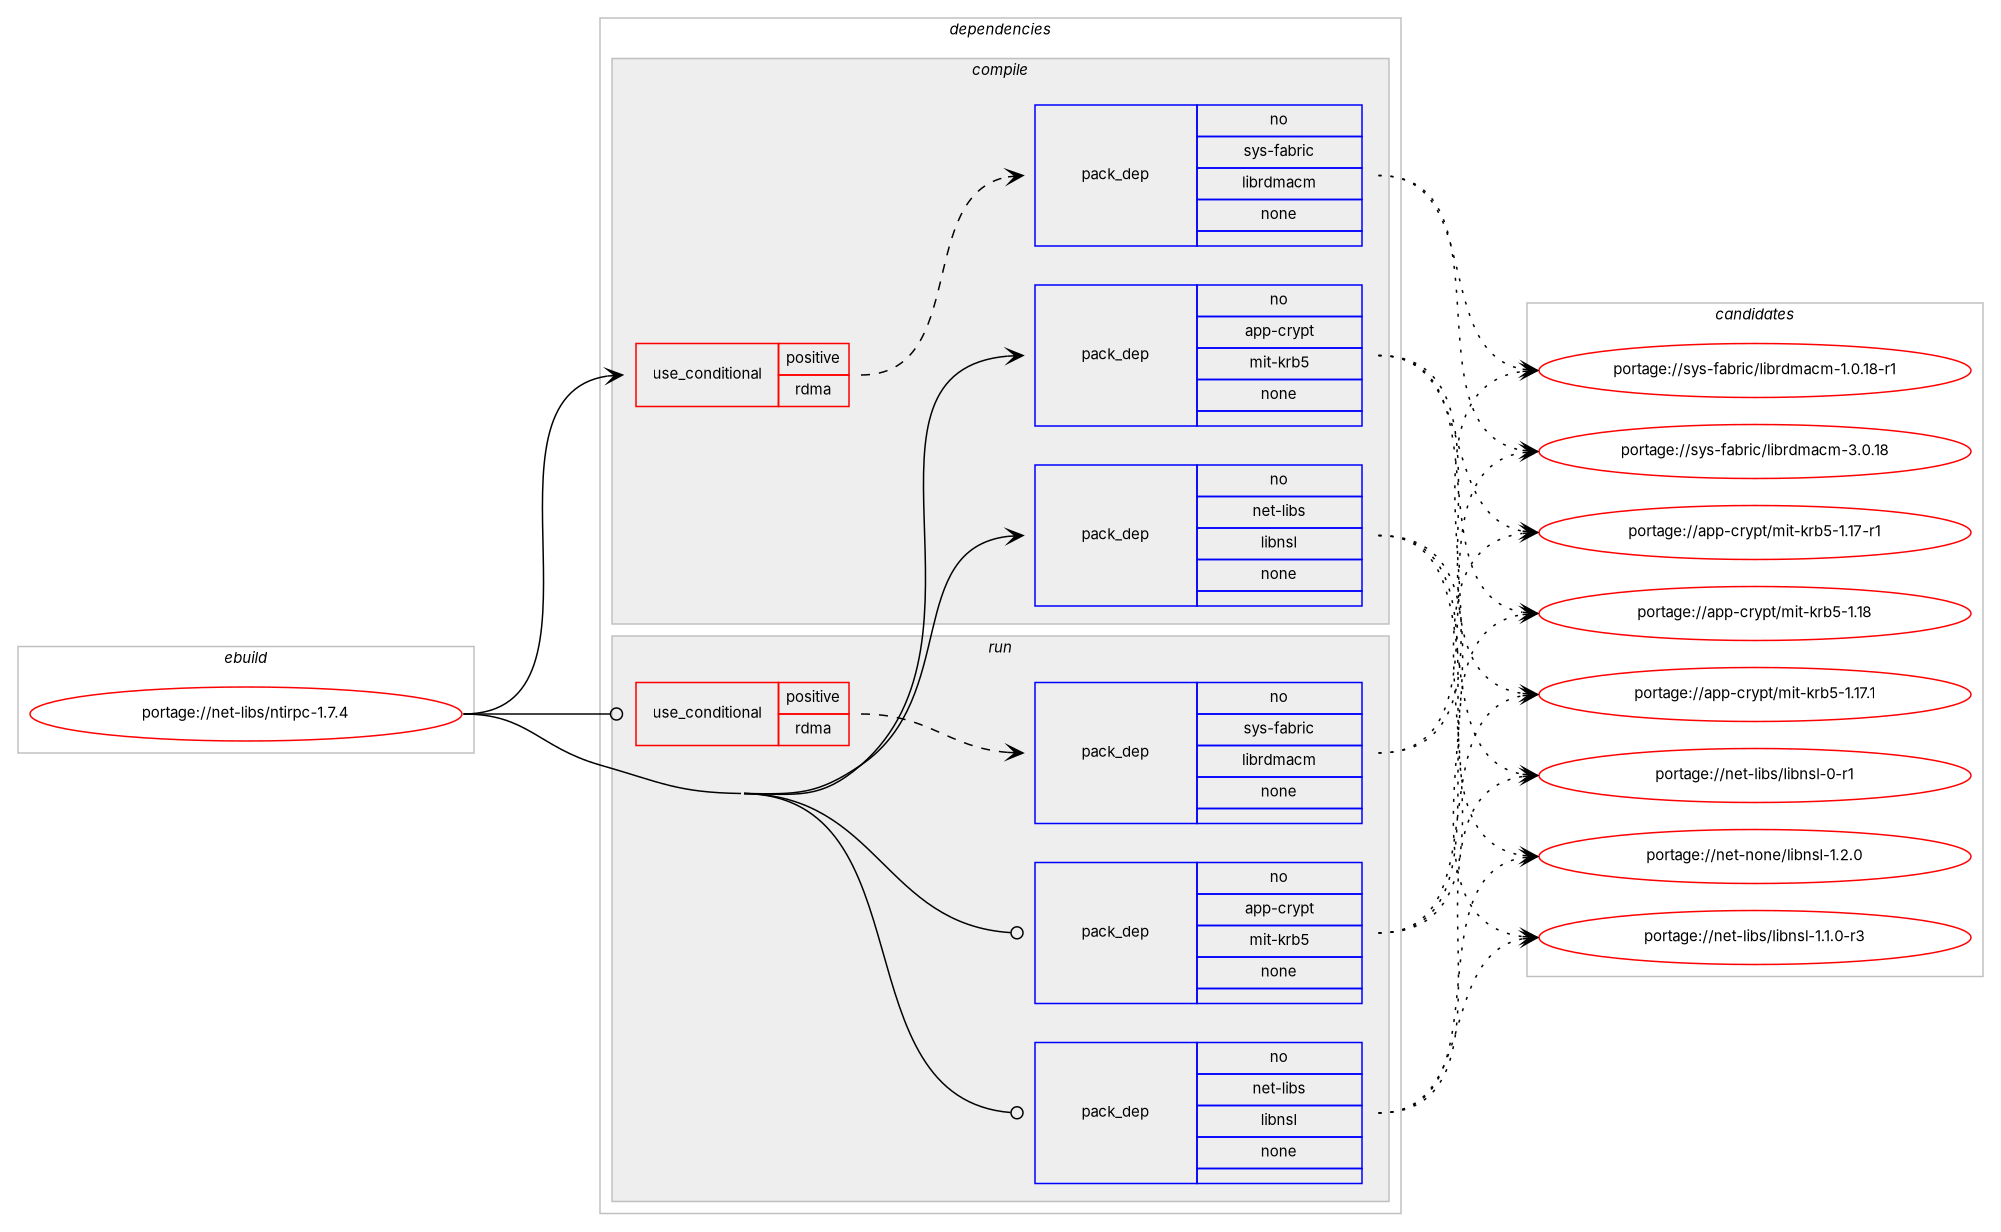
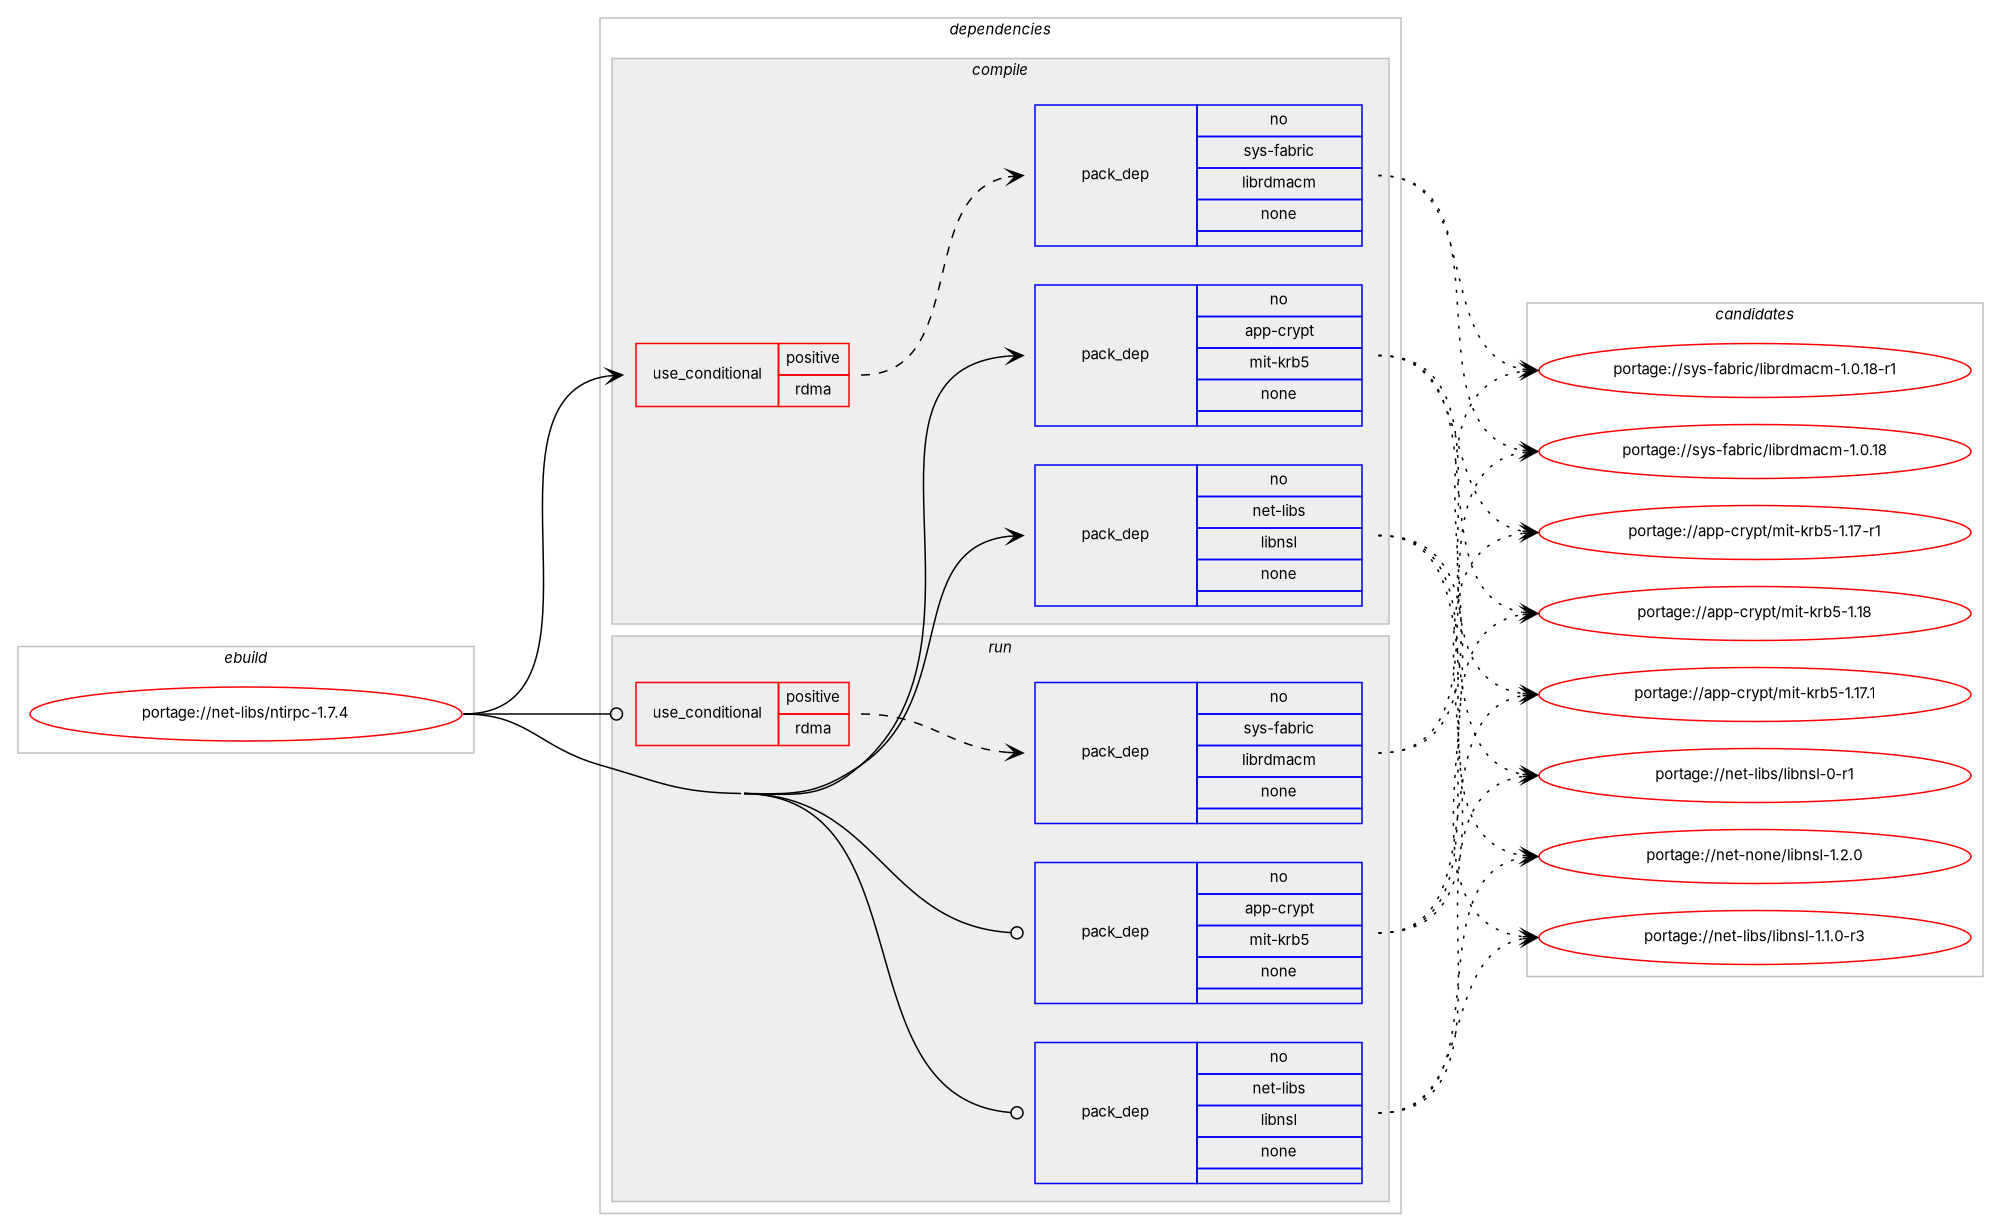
(1755, 452) -> (1755, 452)
